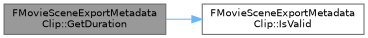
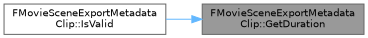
(179, 19) -> (179, 19)
